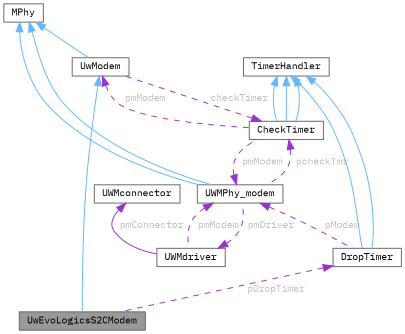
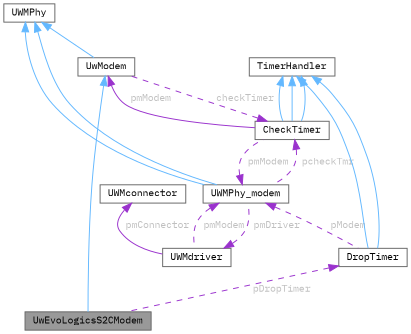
(24, 13) -> (29, 13)
(171, 120) -> (177, 120)
